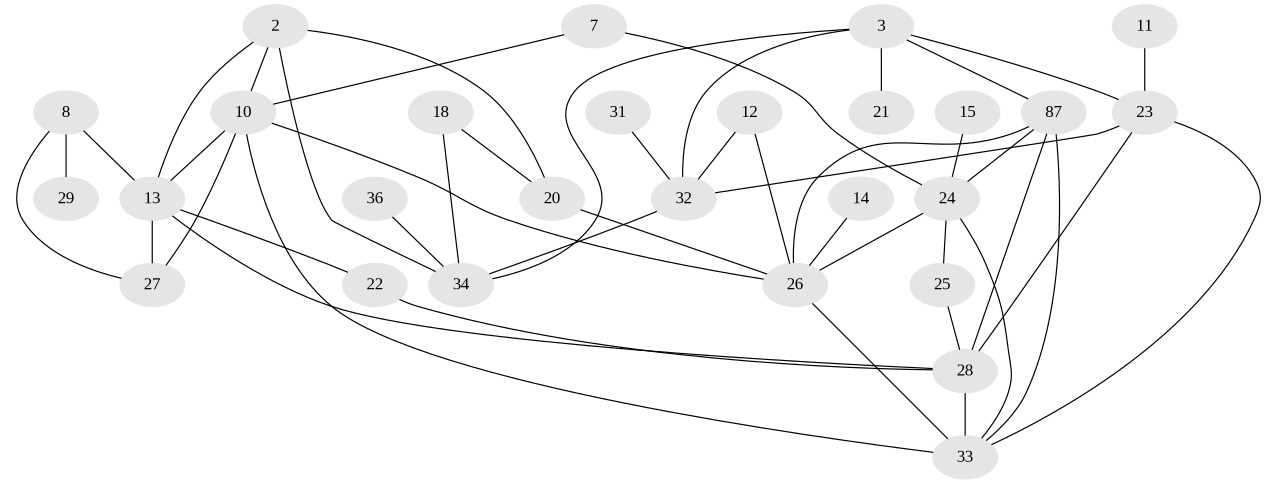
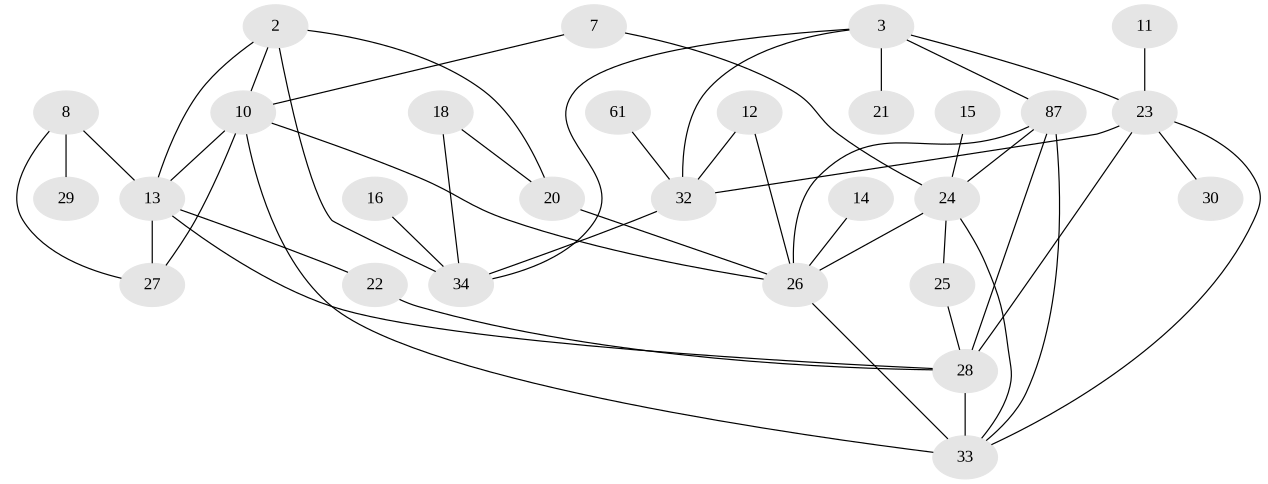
(618, 113) -> (618, 113)
(375, 199) -> (375, 199)
none -> (1211, 199)
